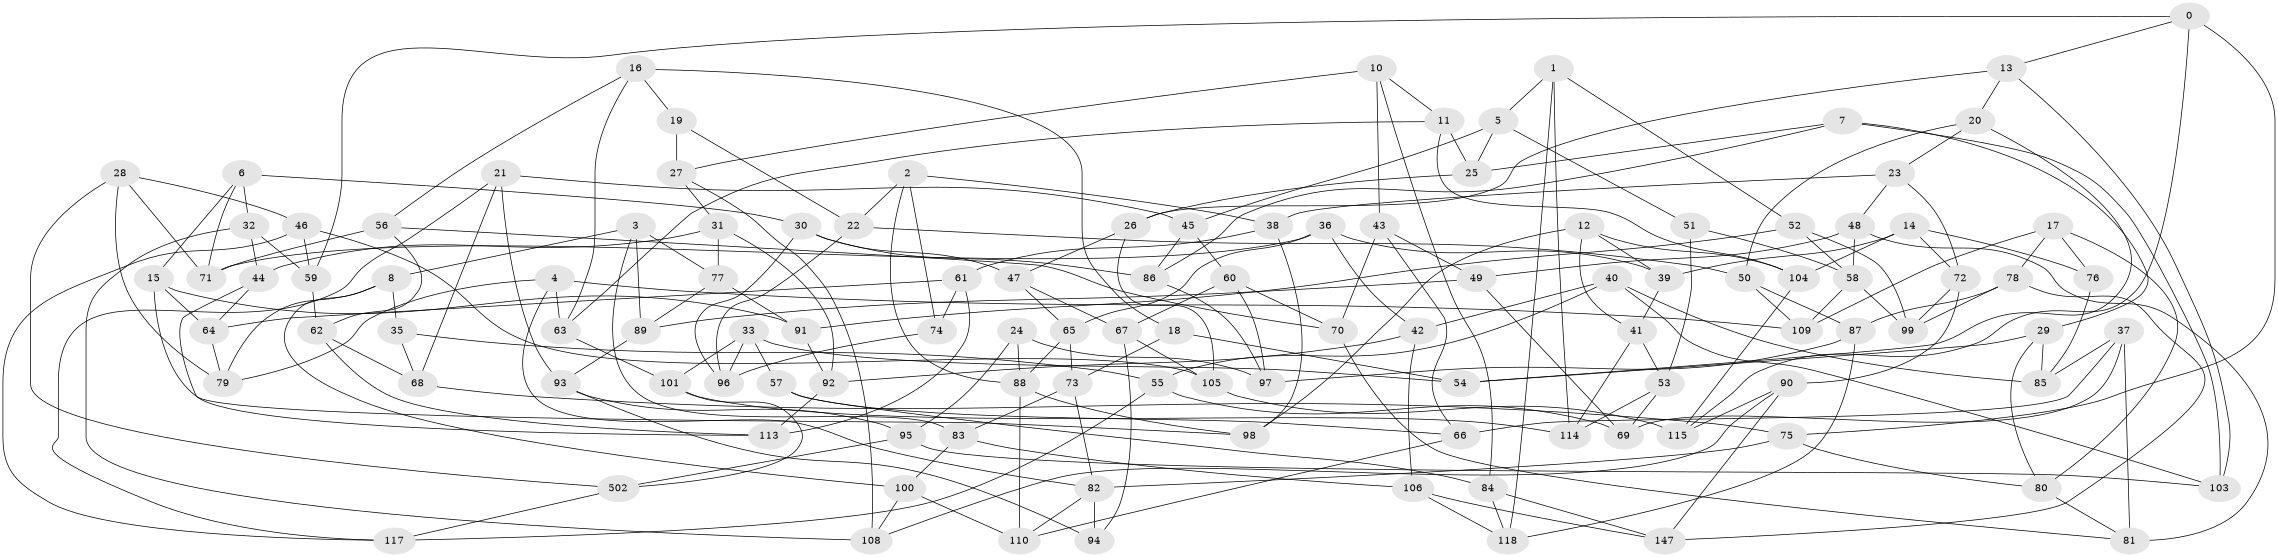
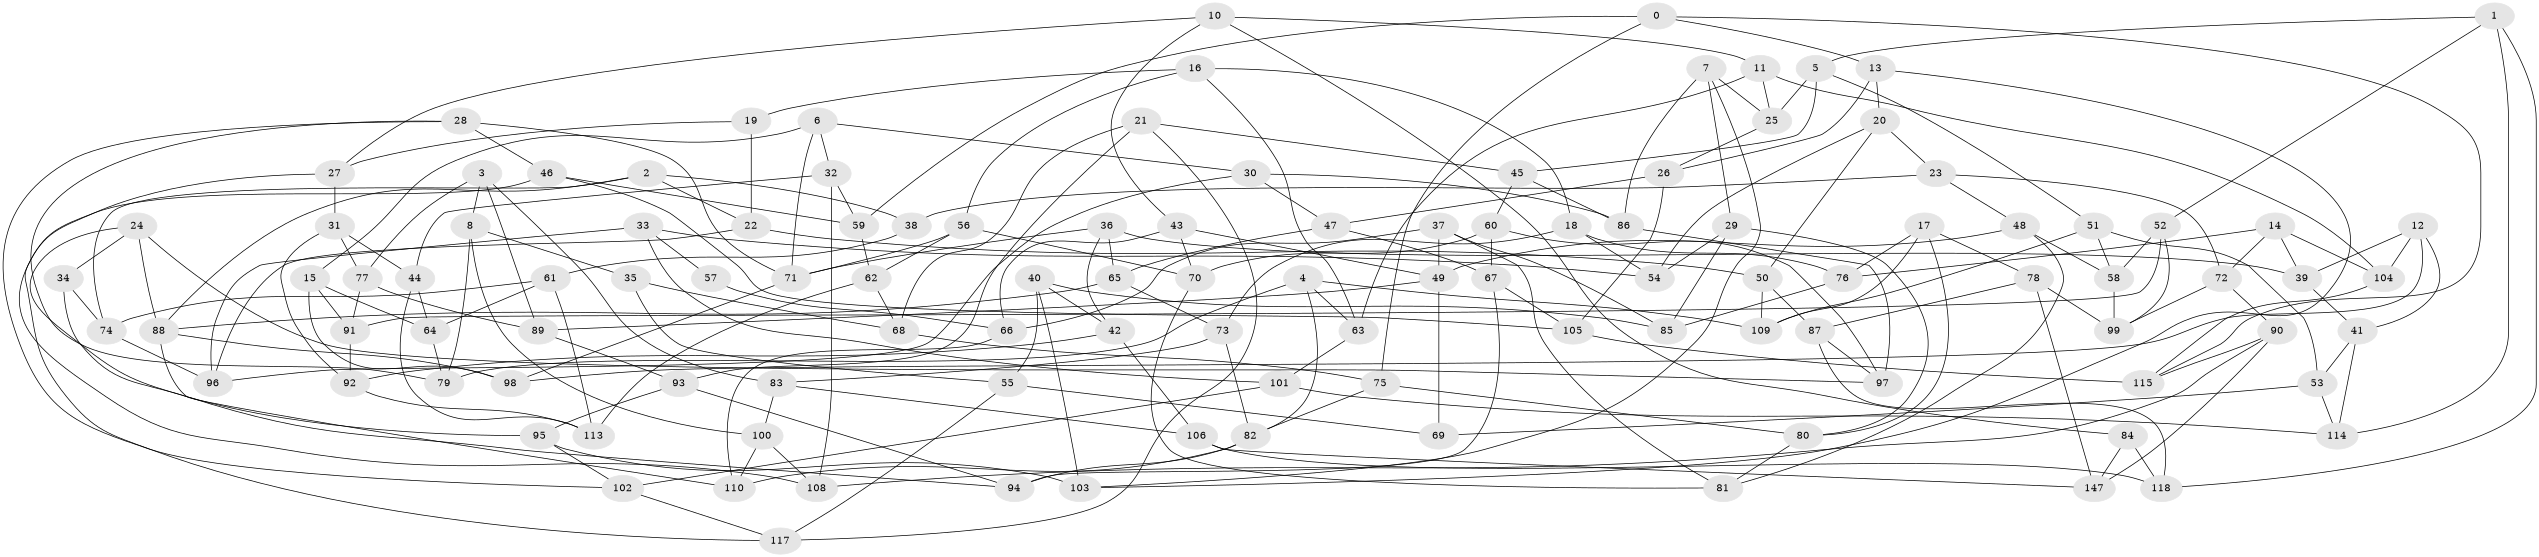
none -> (1652, 250)
none -> (64, 279)
(1827, 305) -> (1928, 281)
(1302, 338) -> (651, 331)
(1897, 421) -> (1439, 252)
(1114, 437) -> none
(618, 489) -> (623, 489)
